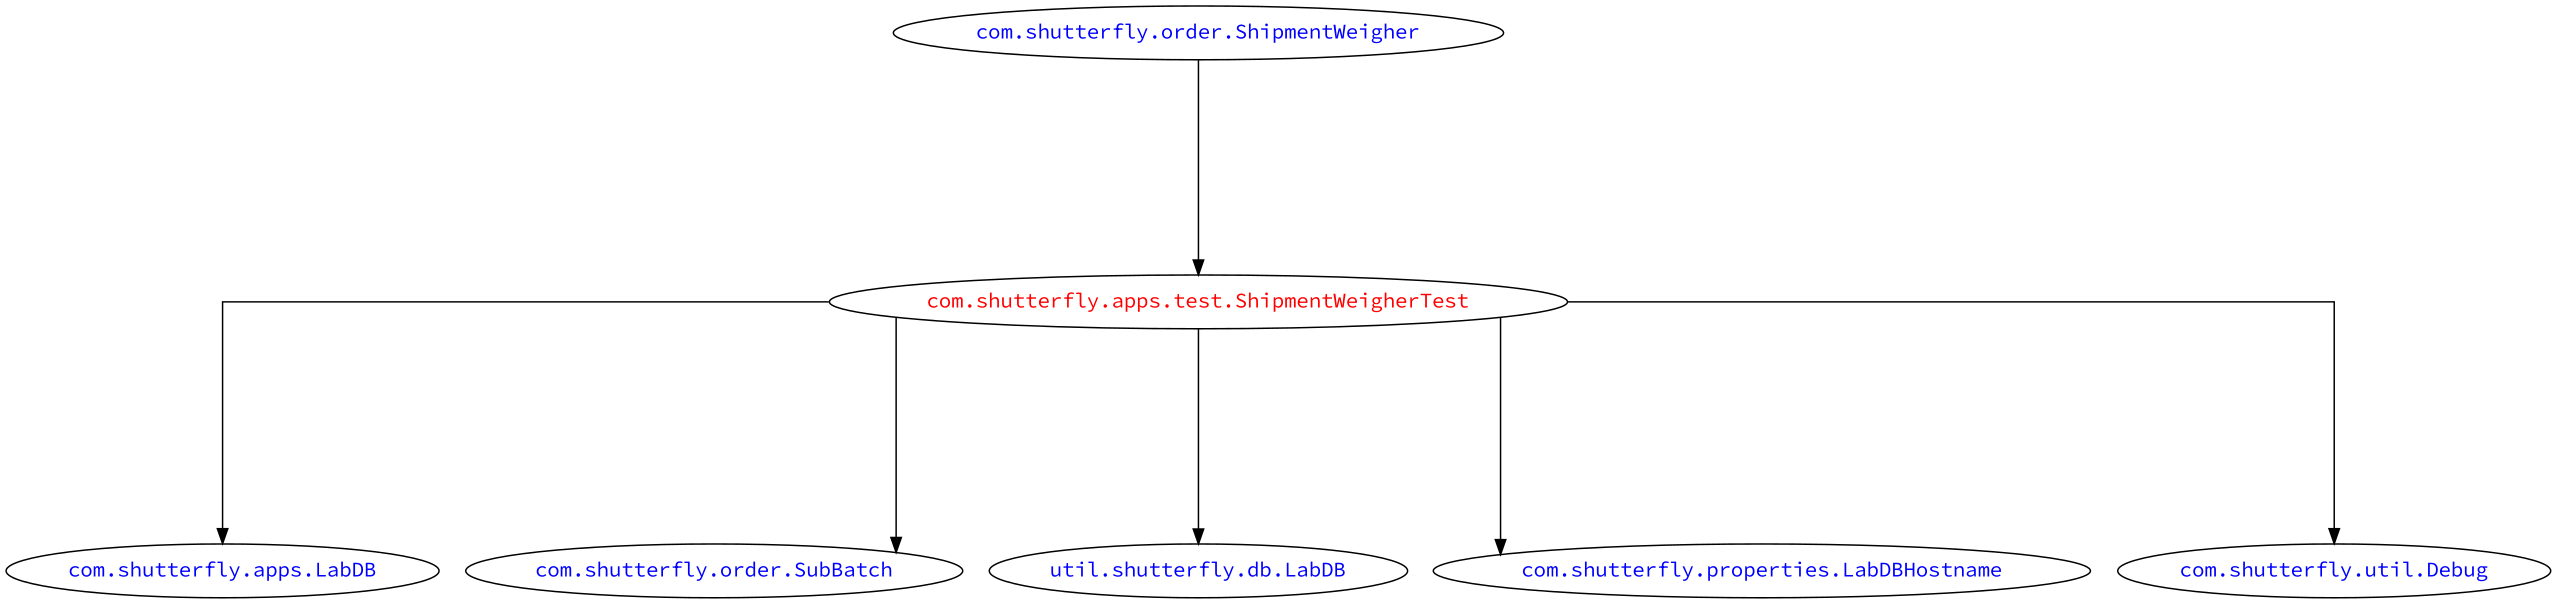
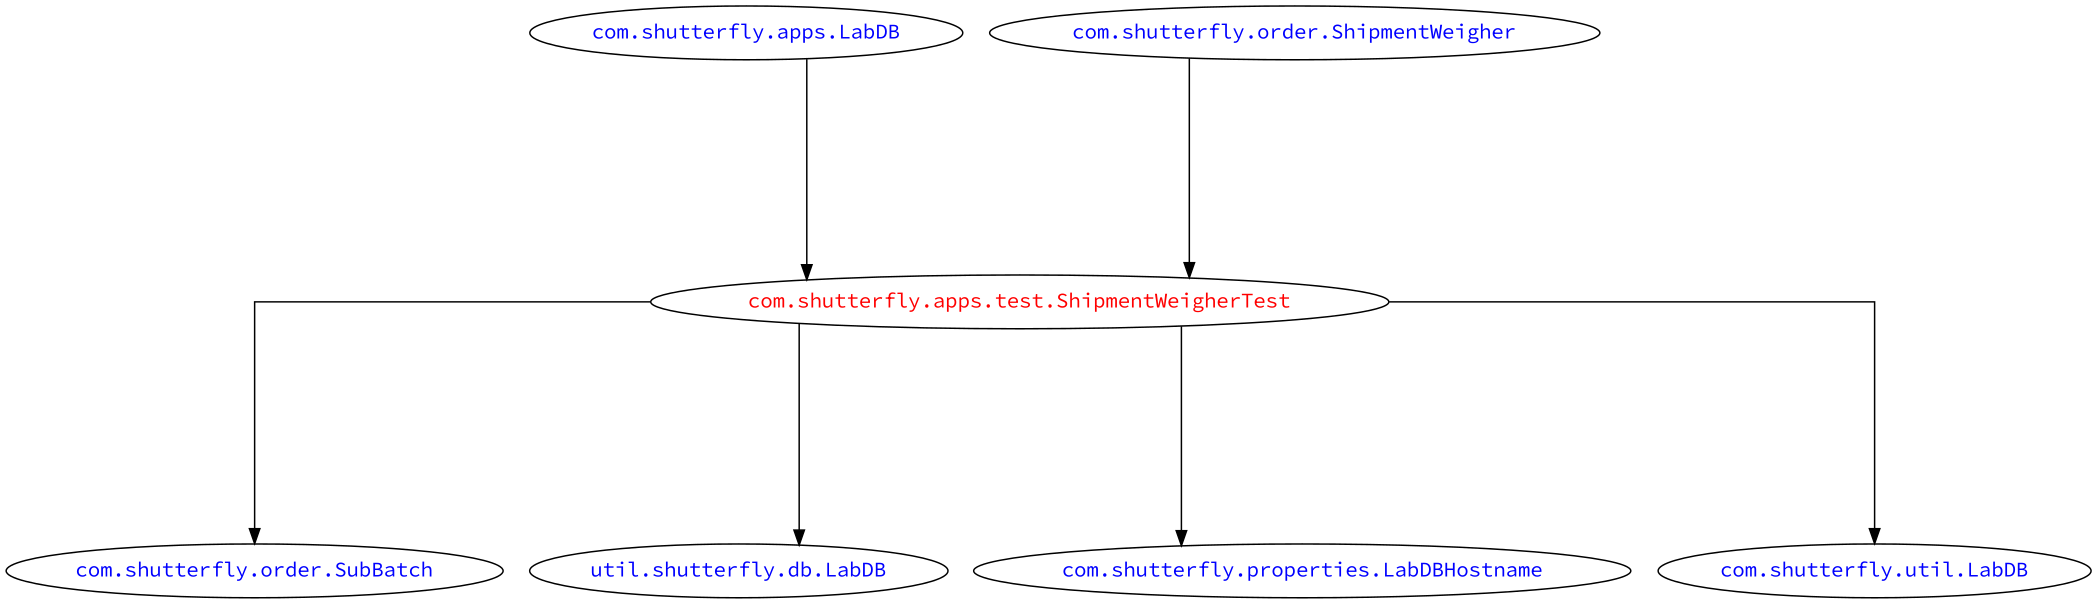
(412, 302) -> (807, 162)
(2334, 571) -> (1875, 571)
